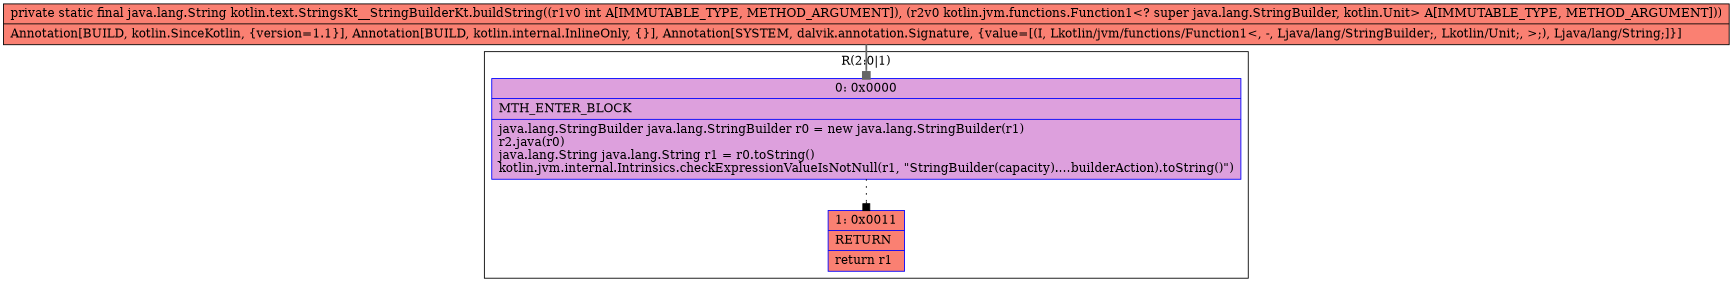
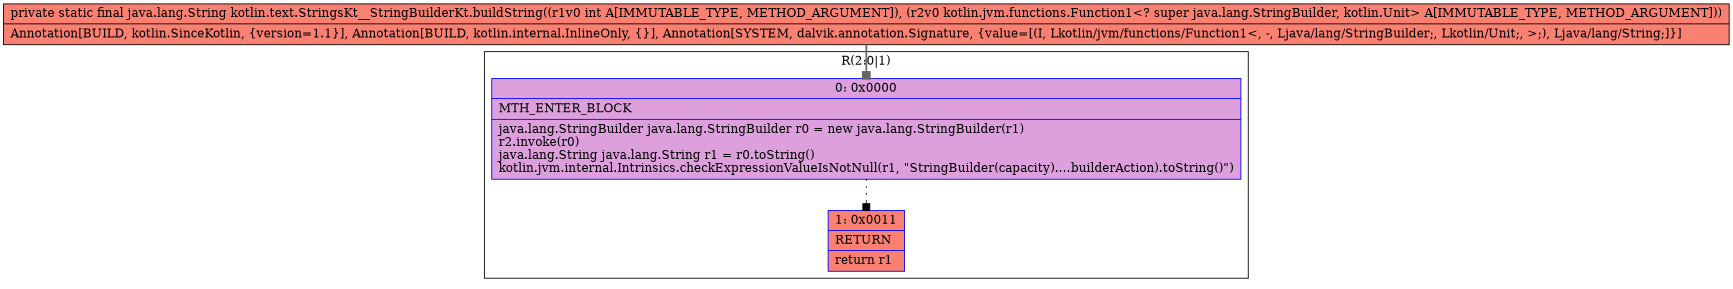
(532, 142) -> (539, 142)
